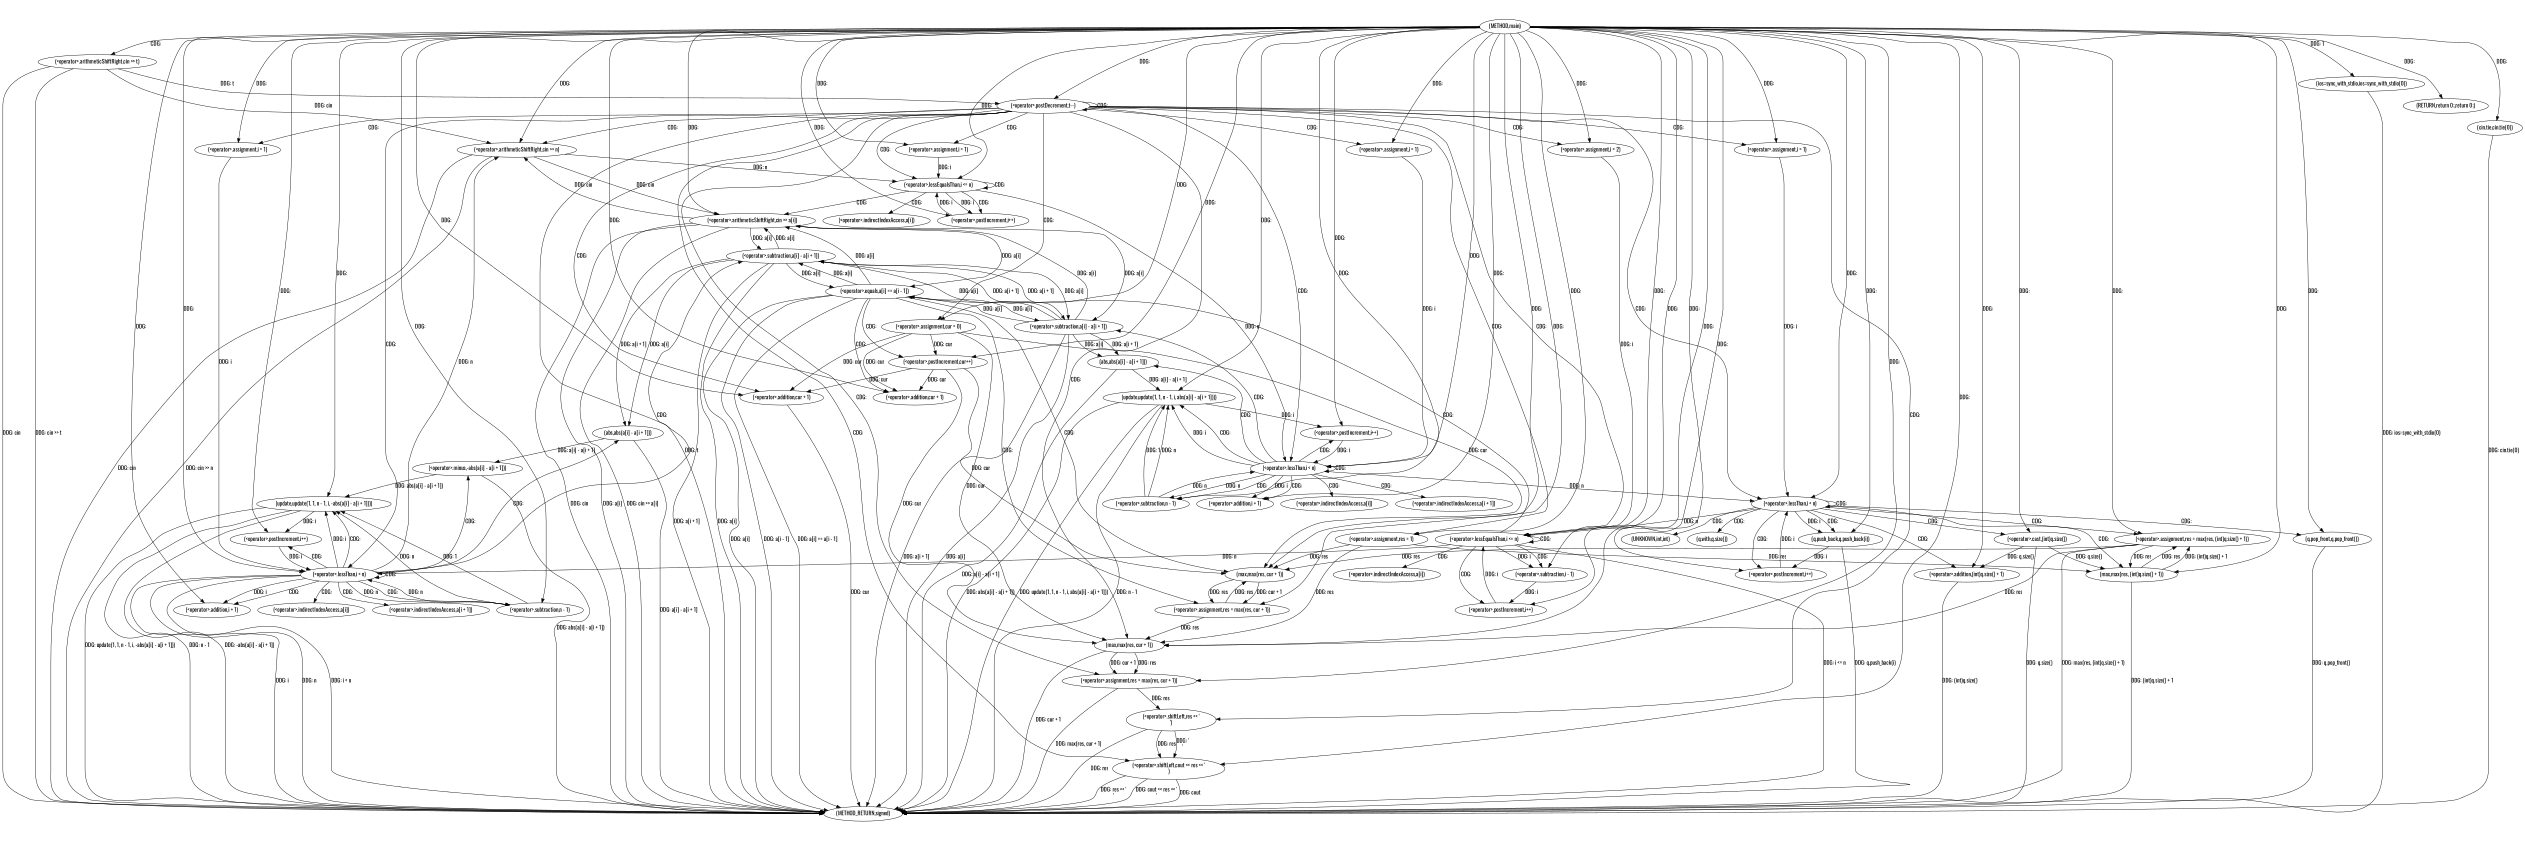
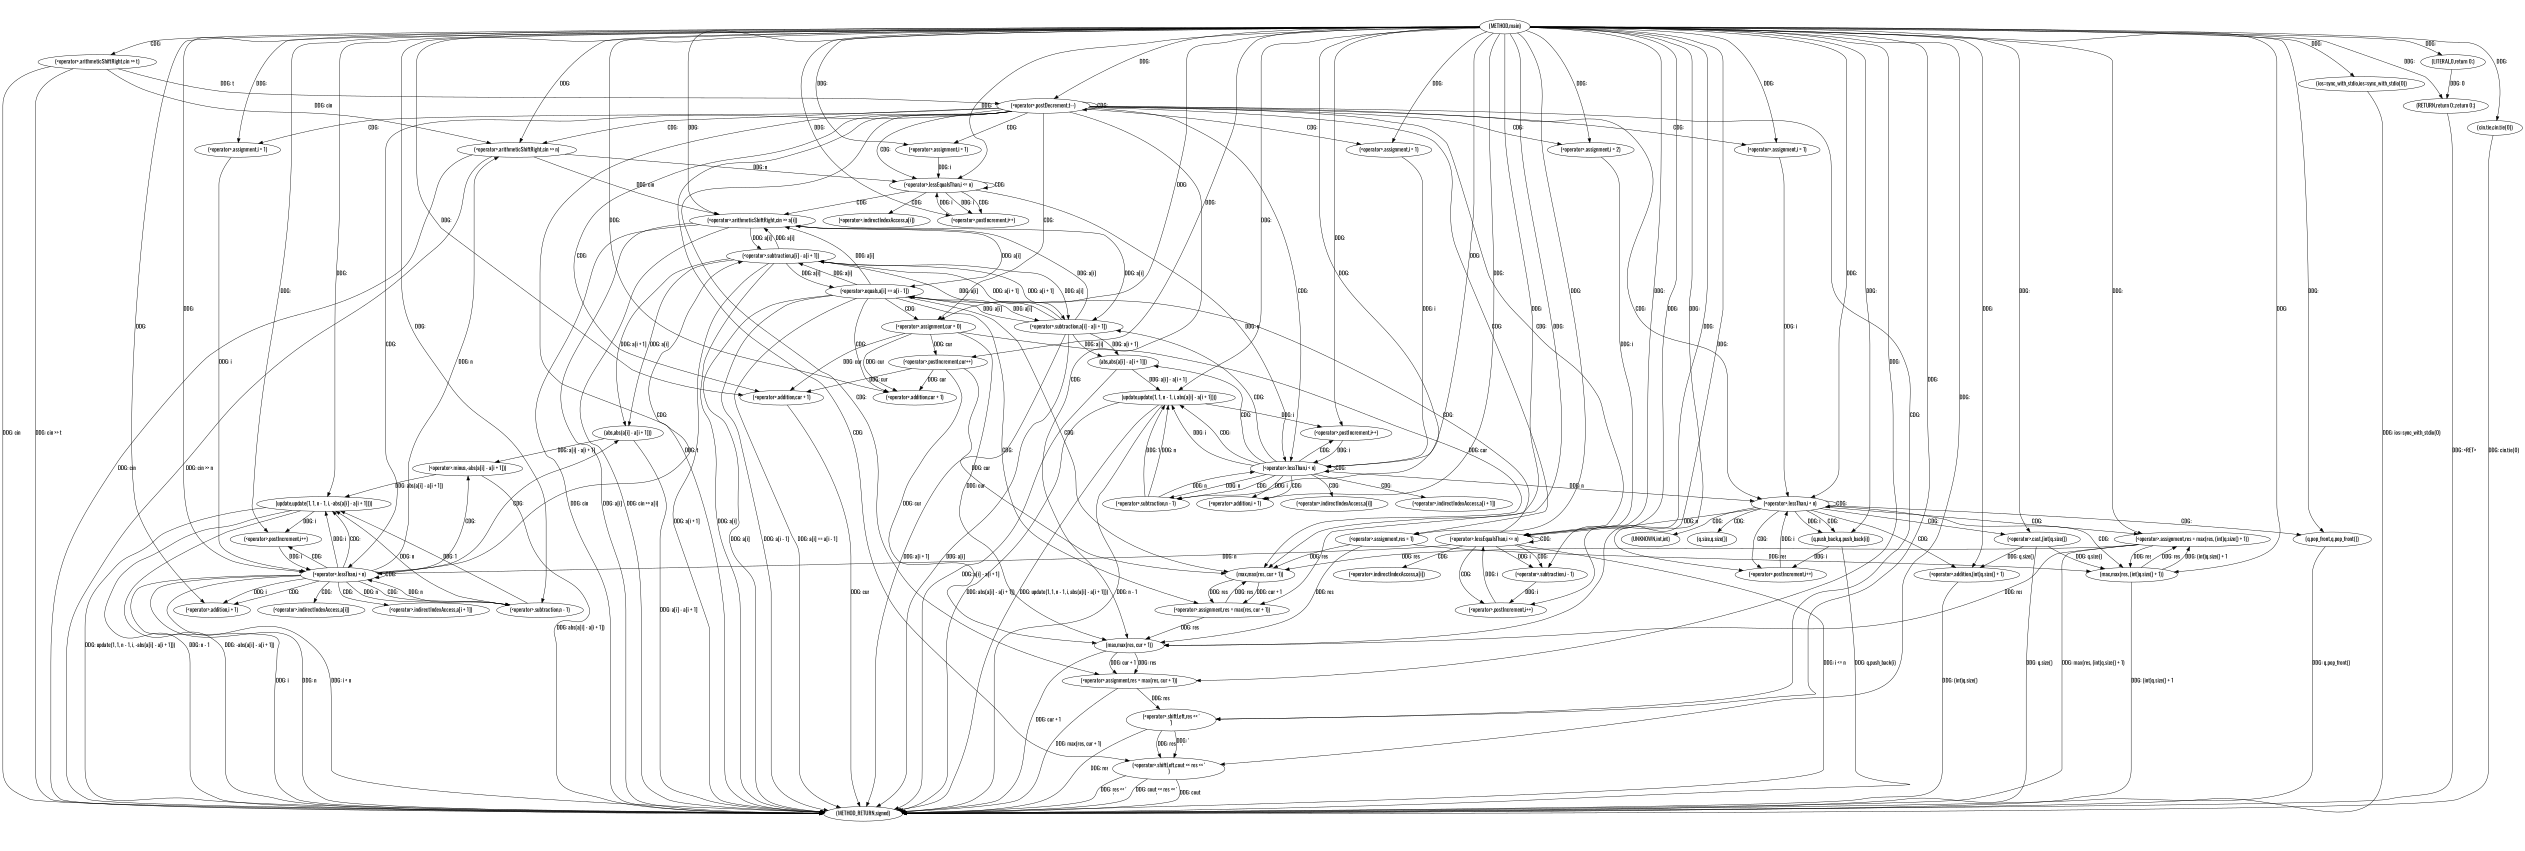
(2317, 44) -> (2317, 44)
none -> (2453, 62)
(601, 202) -> none
(867, 335) -> (900, 308)
none -> (1927, 502)
(1712, 539) -> (1712, 539)
none -> (2181, 805)
